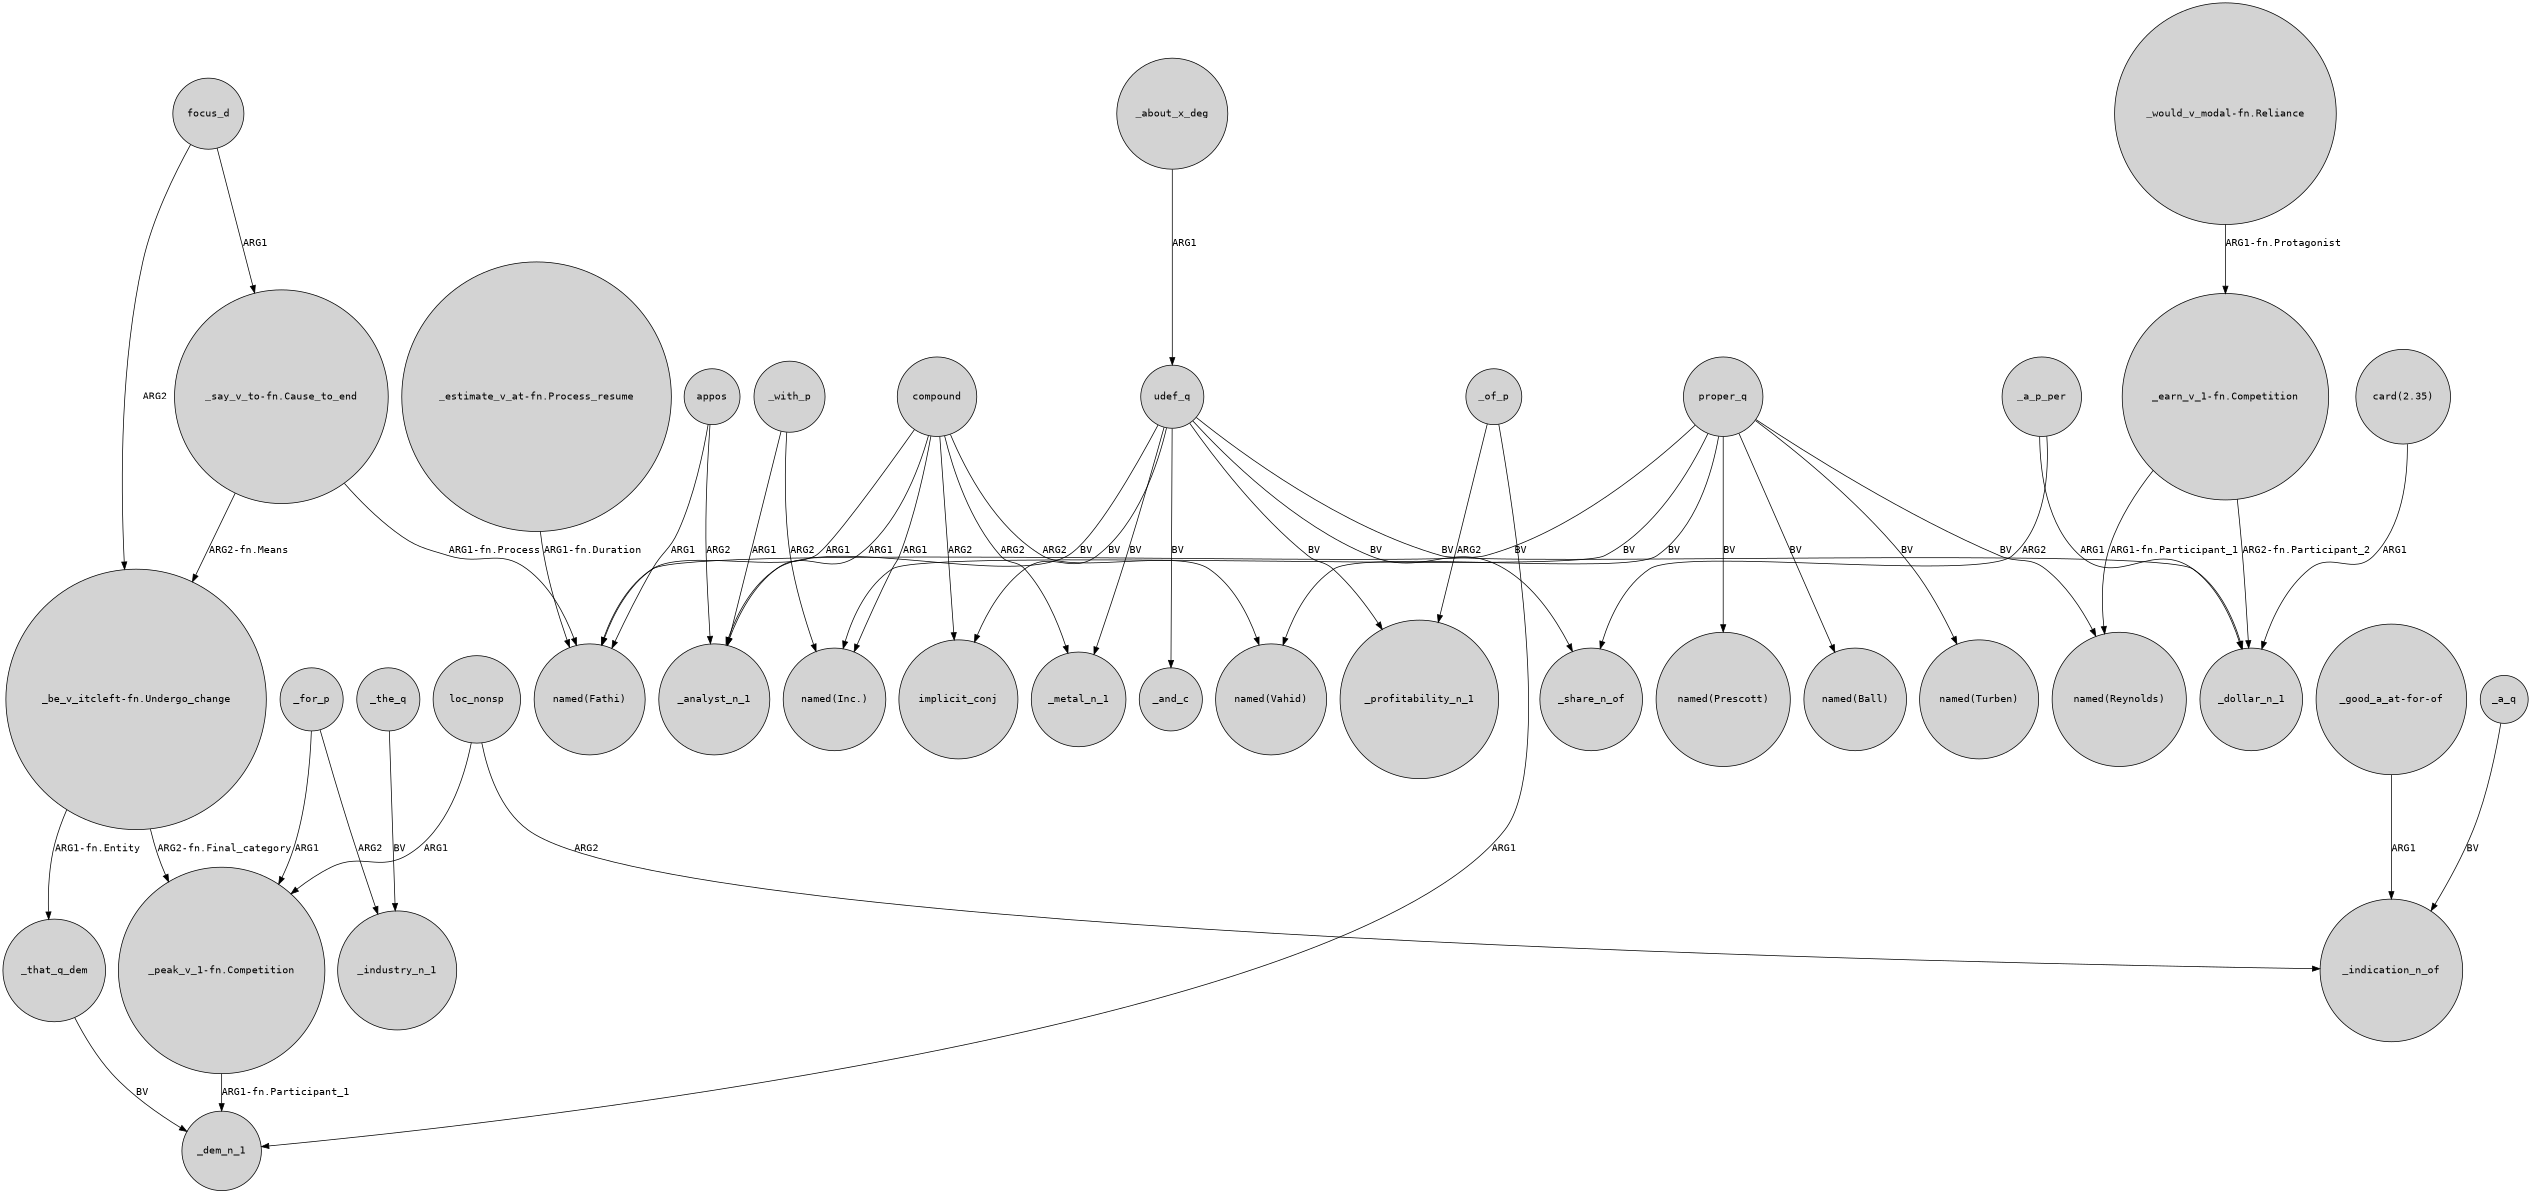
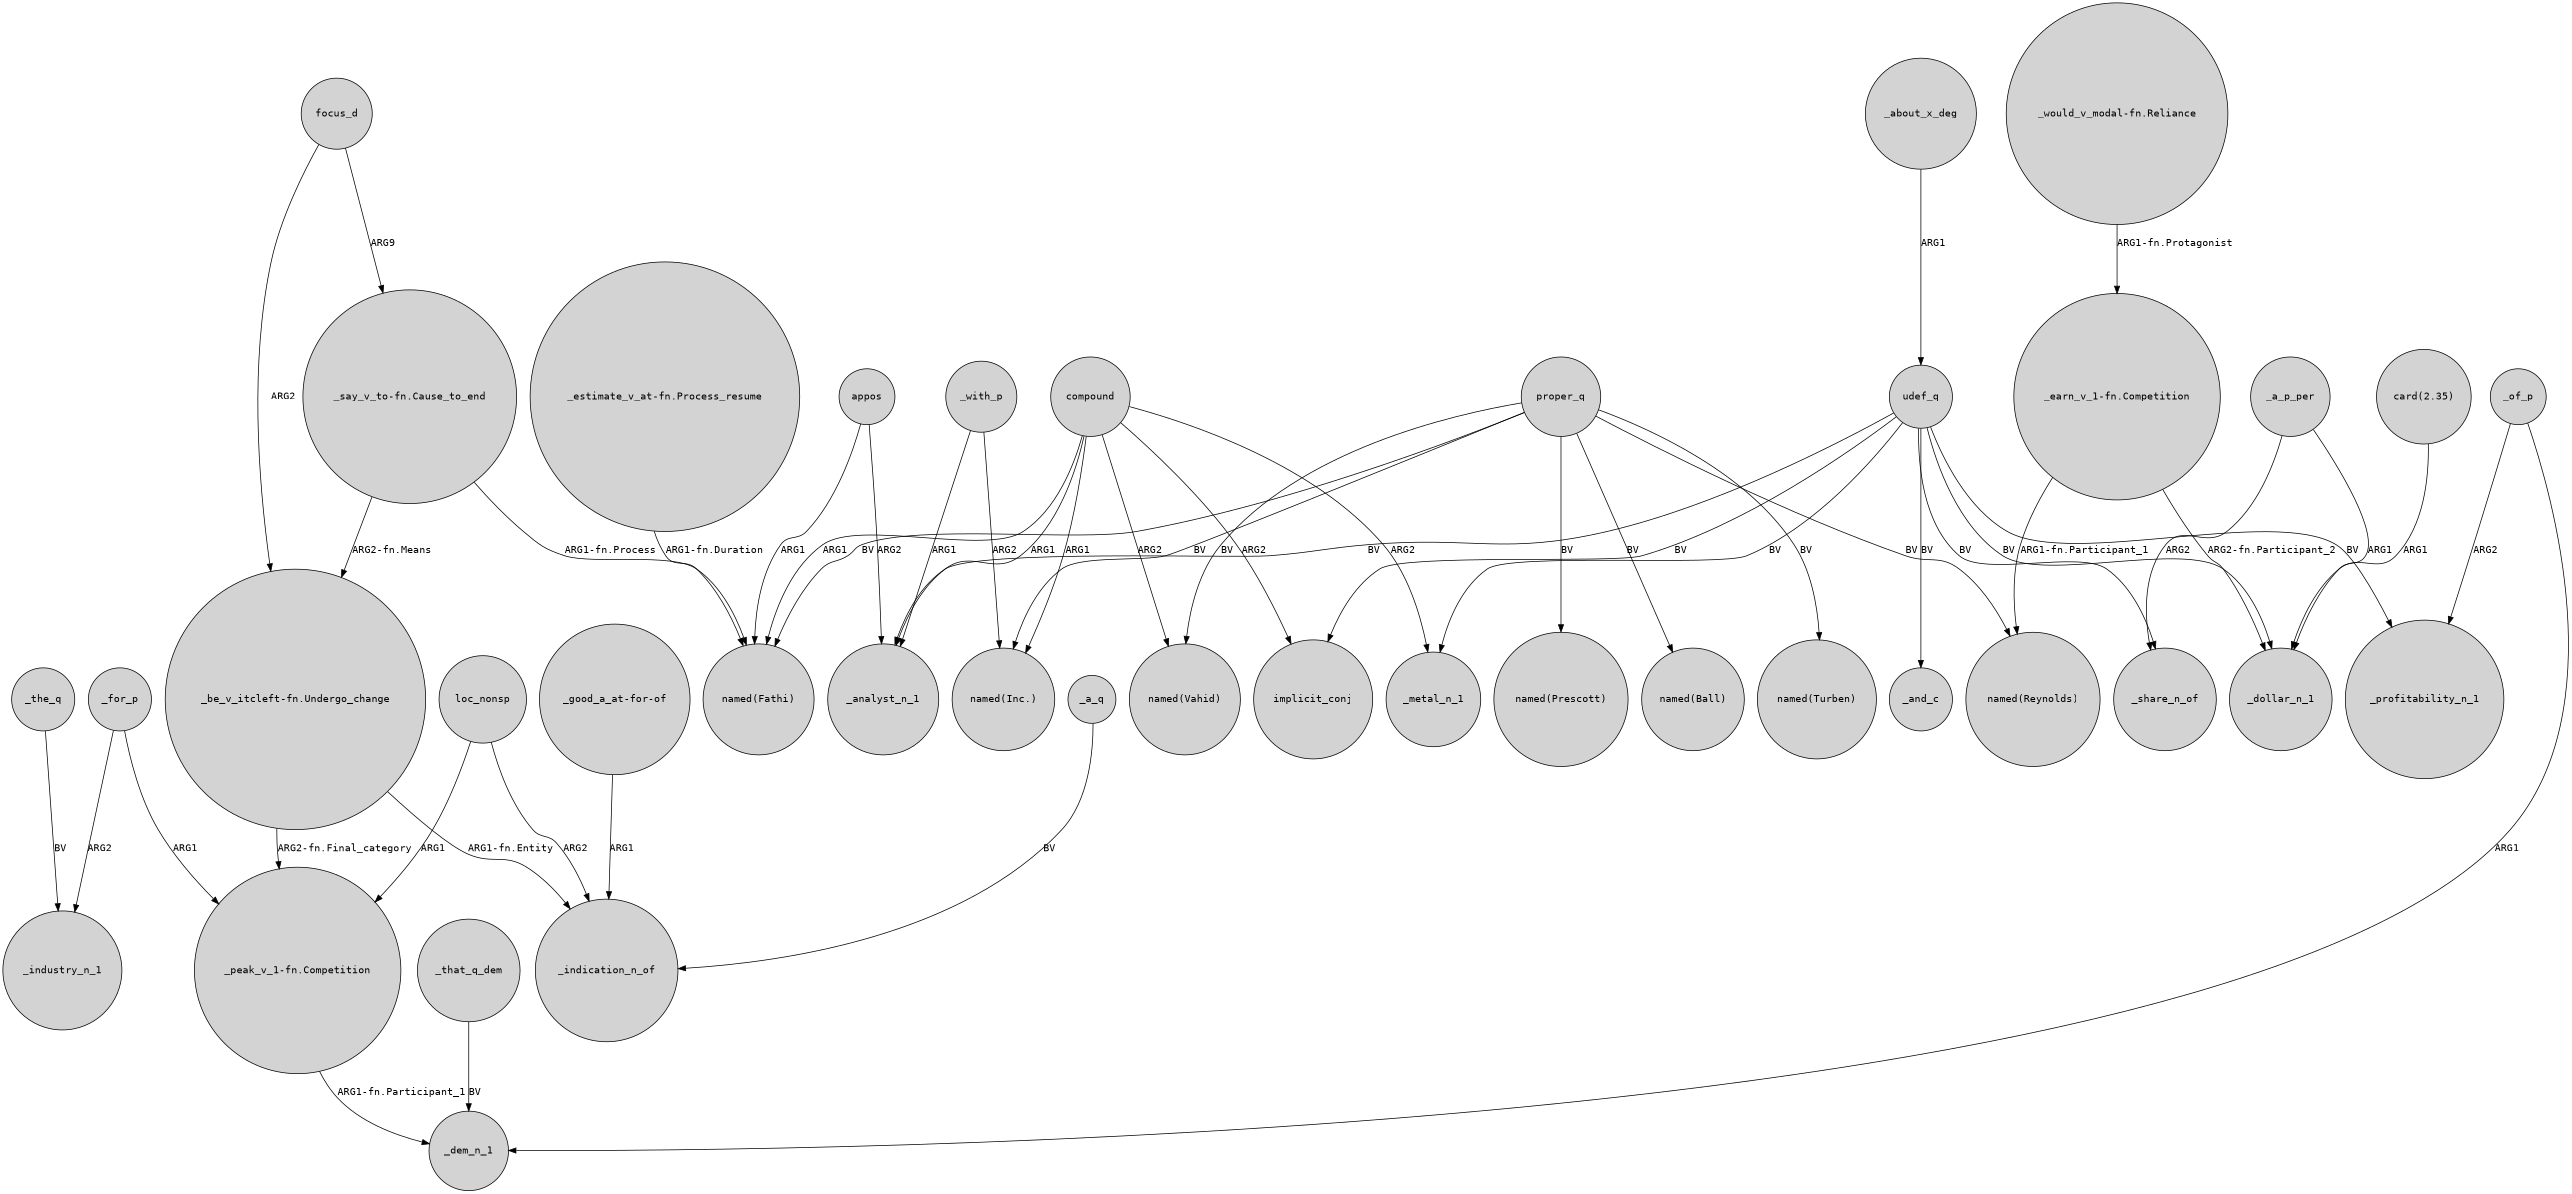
(256, 243) -> (383, 243)
(51, 860) -> (474, 856)
